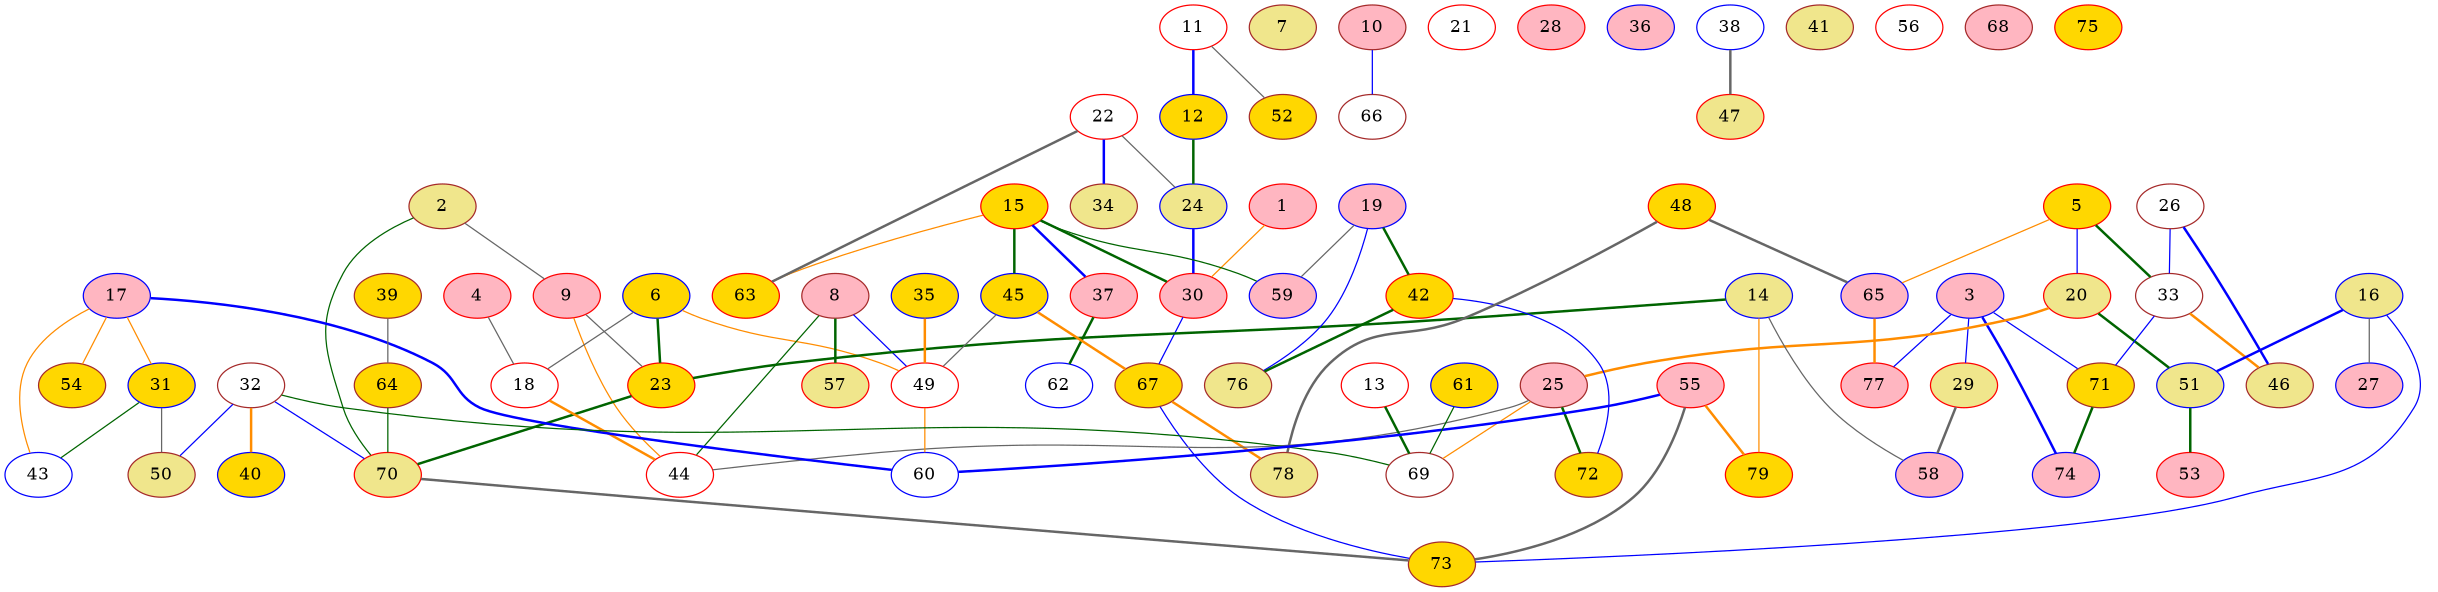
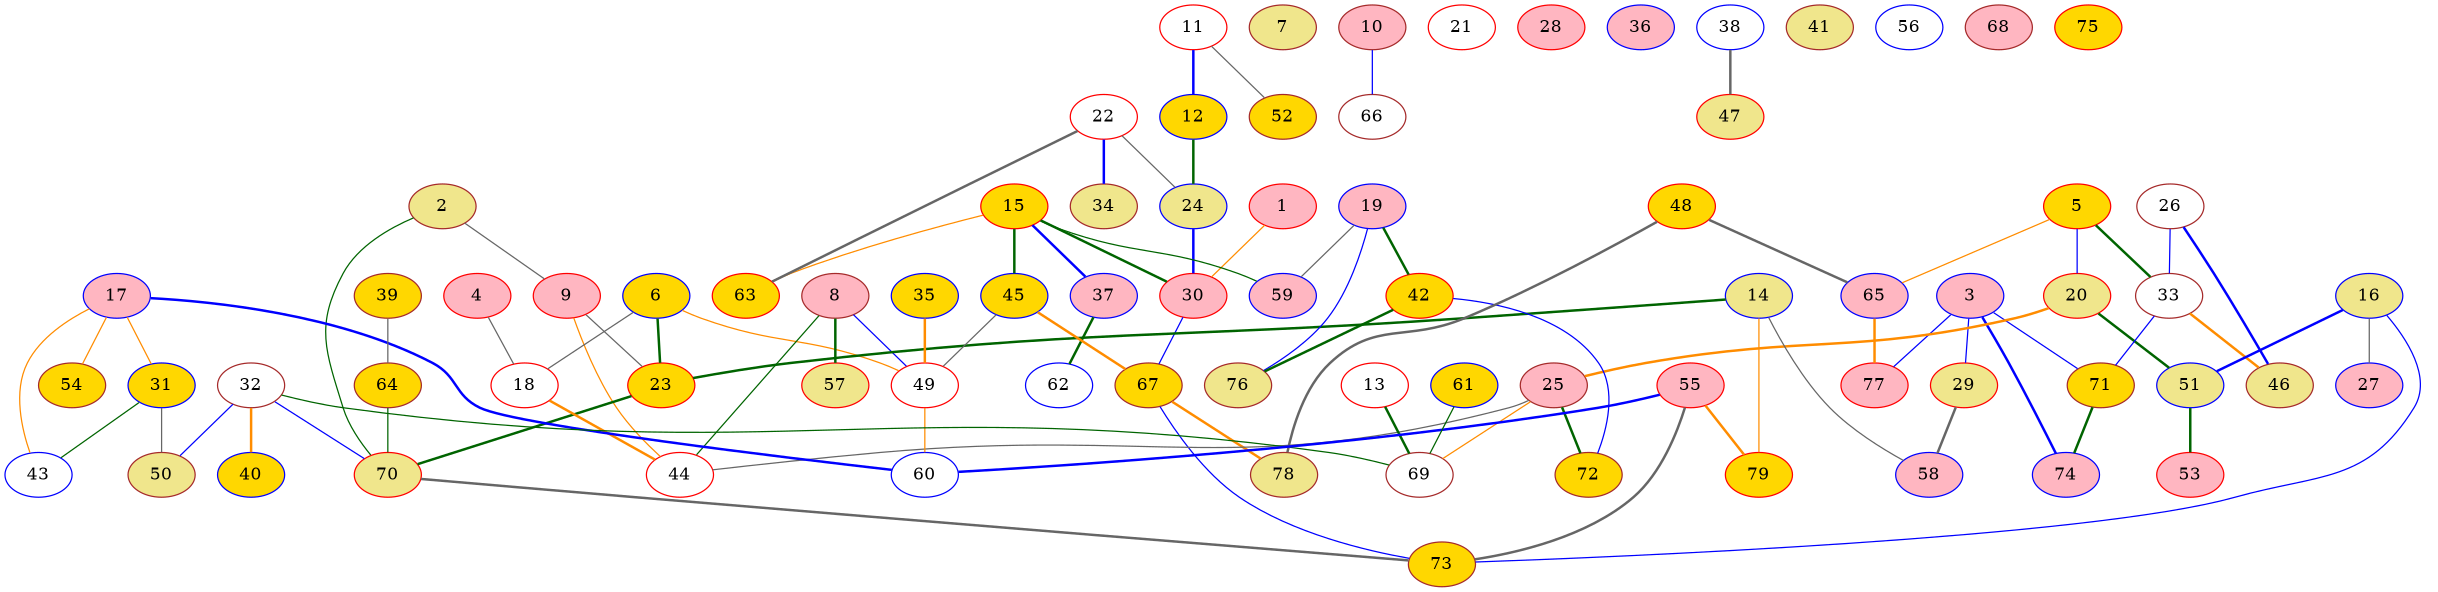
(1909, 27) -> (1909, 27)
(1104, 296) -> (1104, 296)
